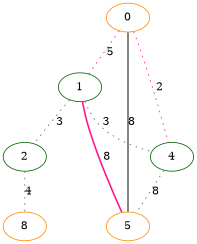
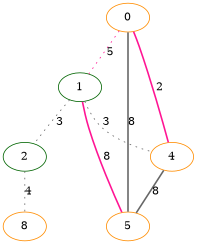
(152, 87) -> (152, 87)
(172, 157) -> (172, 157)
(150, 192) -> (150, 192)
